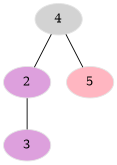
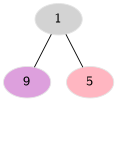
(59, 19) -> (59, 19)
(27, 82) -> (27, 82)
(27, 145) -> none
